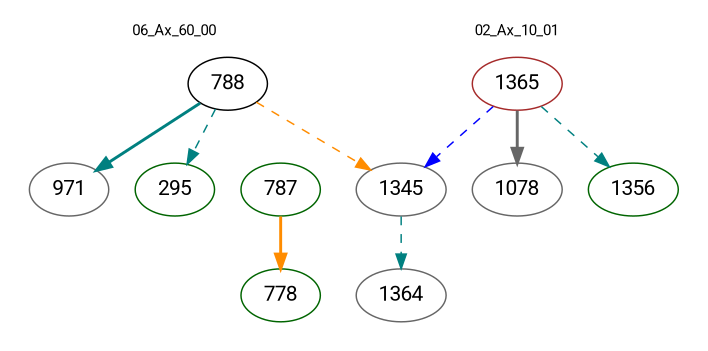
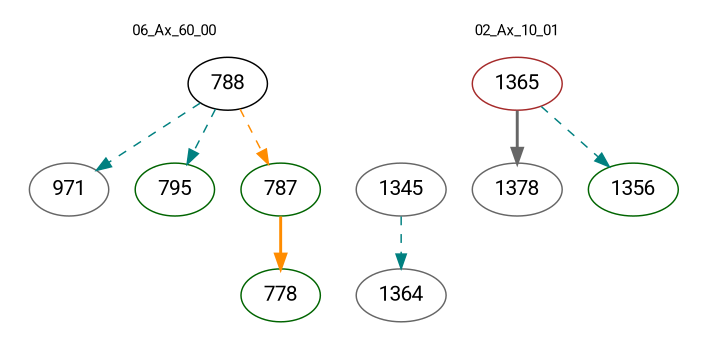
(307, 132) -> (251, 130)
(465, 132) -> none
(154, 133) -> (154, 133)
(175, 190) -> (175, 190)
(517, 190) -> (517, 190)
